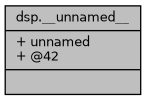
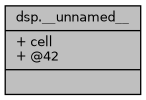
(53, 42) -> (35, 42)
